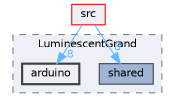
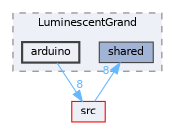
(72, 41) -> (67, 78)
